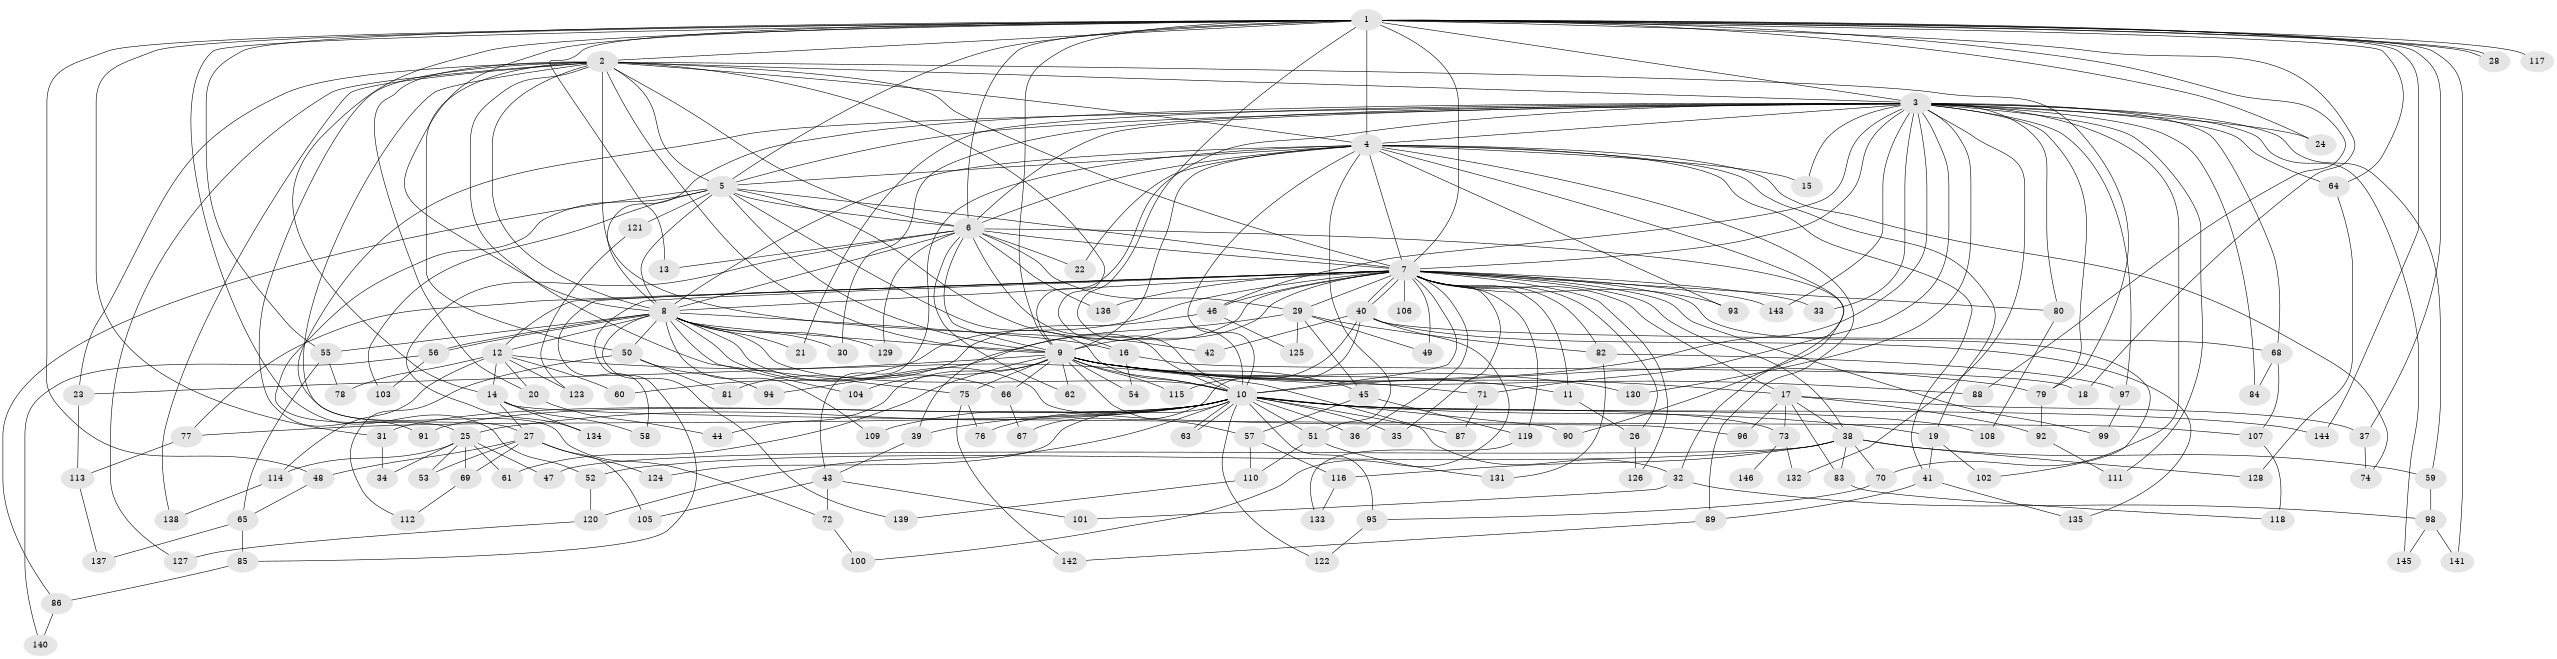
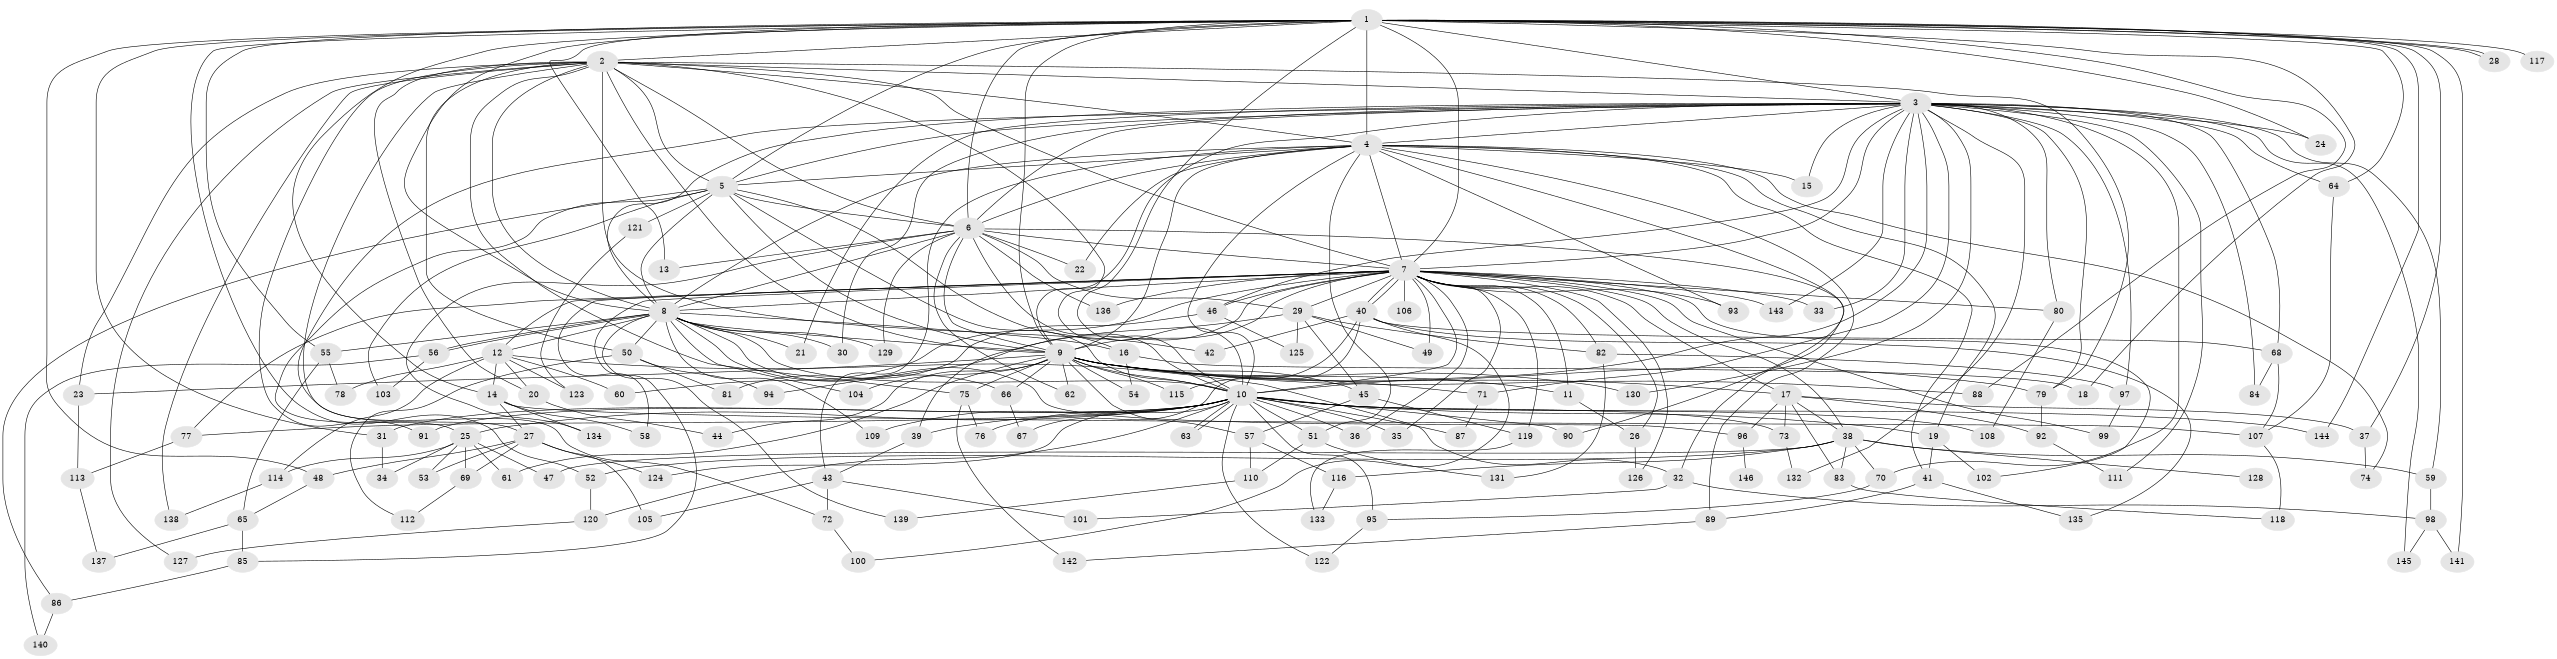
(1047, 225) -> none
(2353, 349) -> (2331, 327)
(1765, 458) -> (1745, 459)
